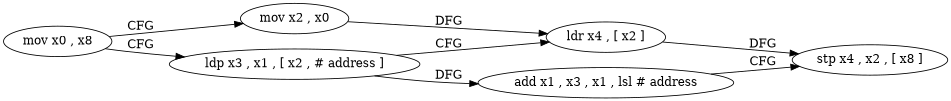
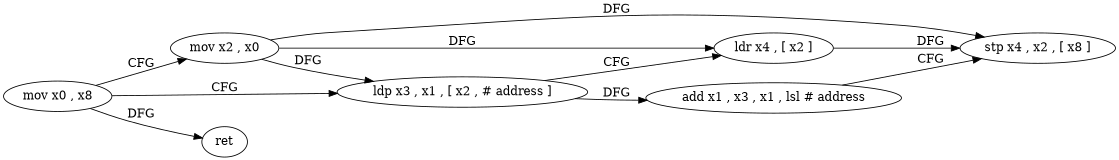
none -> (623, 16)
none -> (313, 71)
none -> (225, 142)
